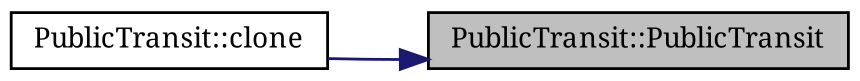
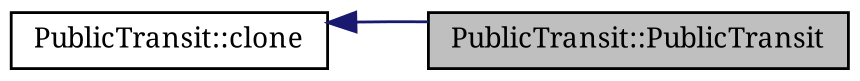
(364, 59) -> (392, 22)
